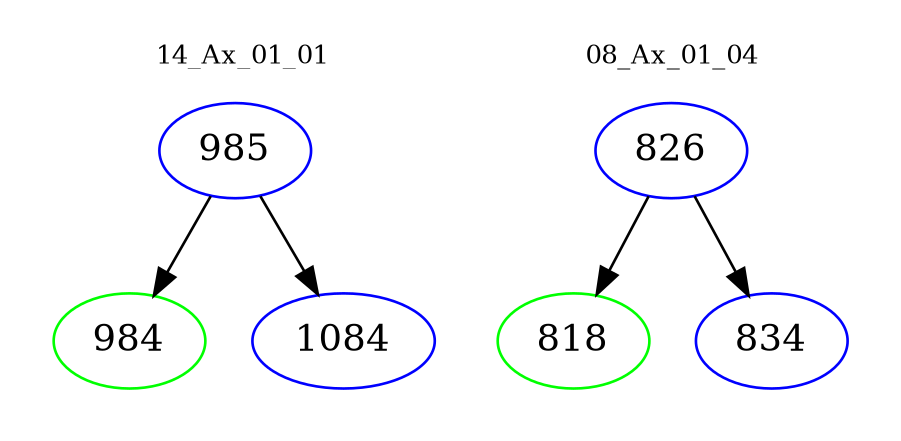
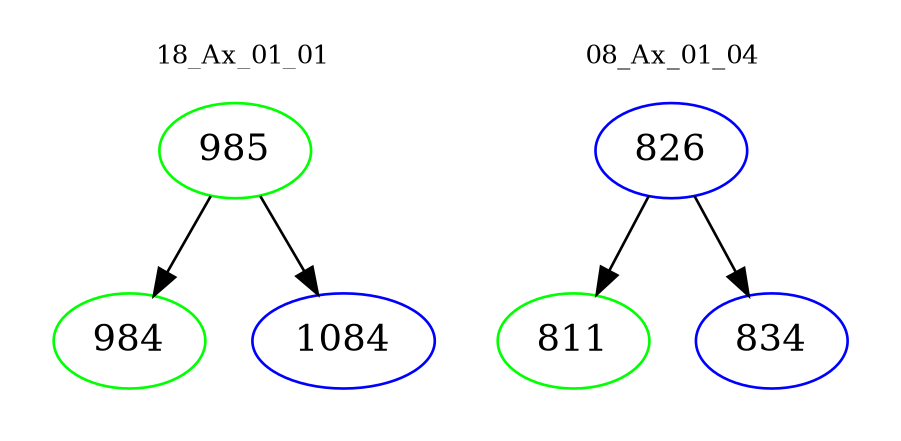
(243, 57) -> (243, 57)
(235, 151) -> (235, 151)
(574, 341) -> (574, 341)
